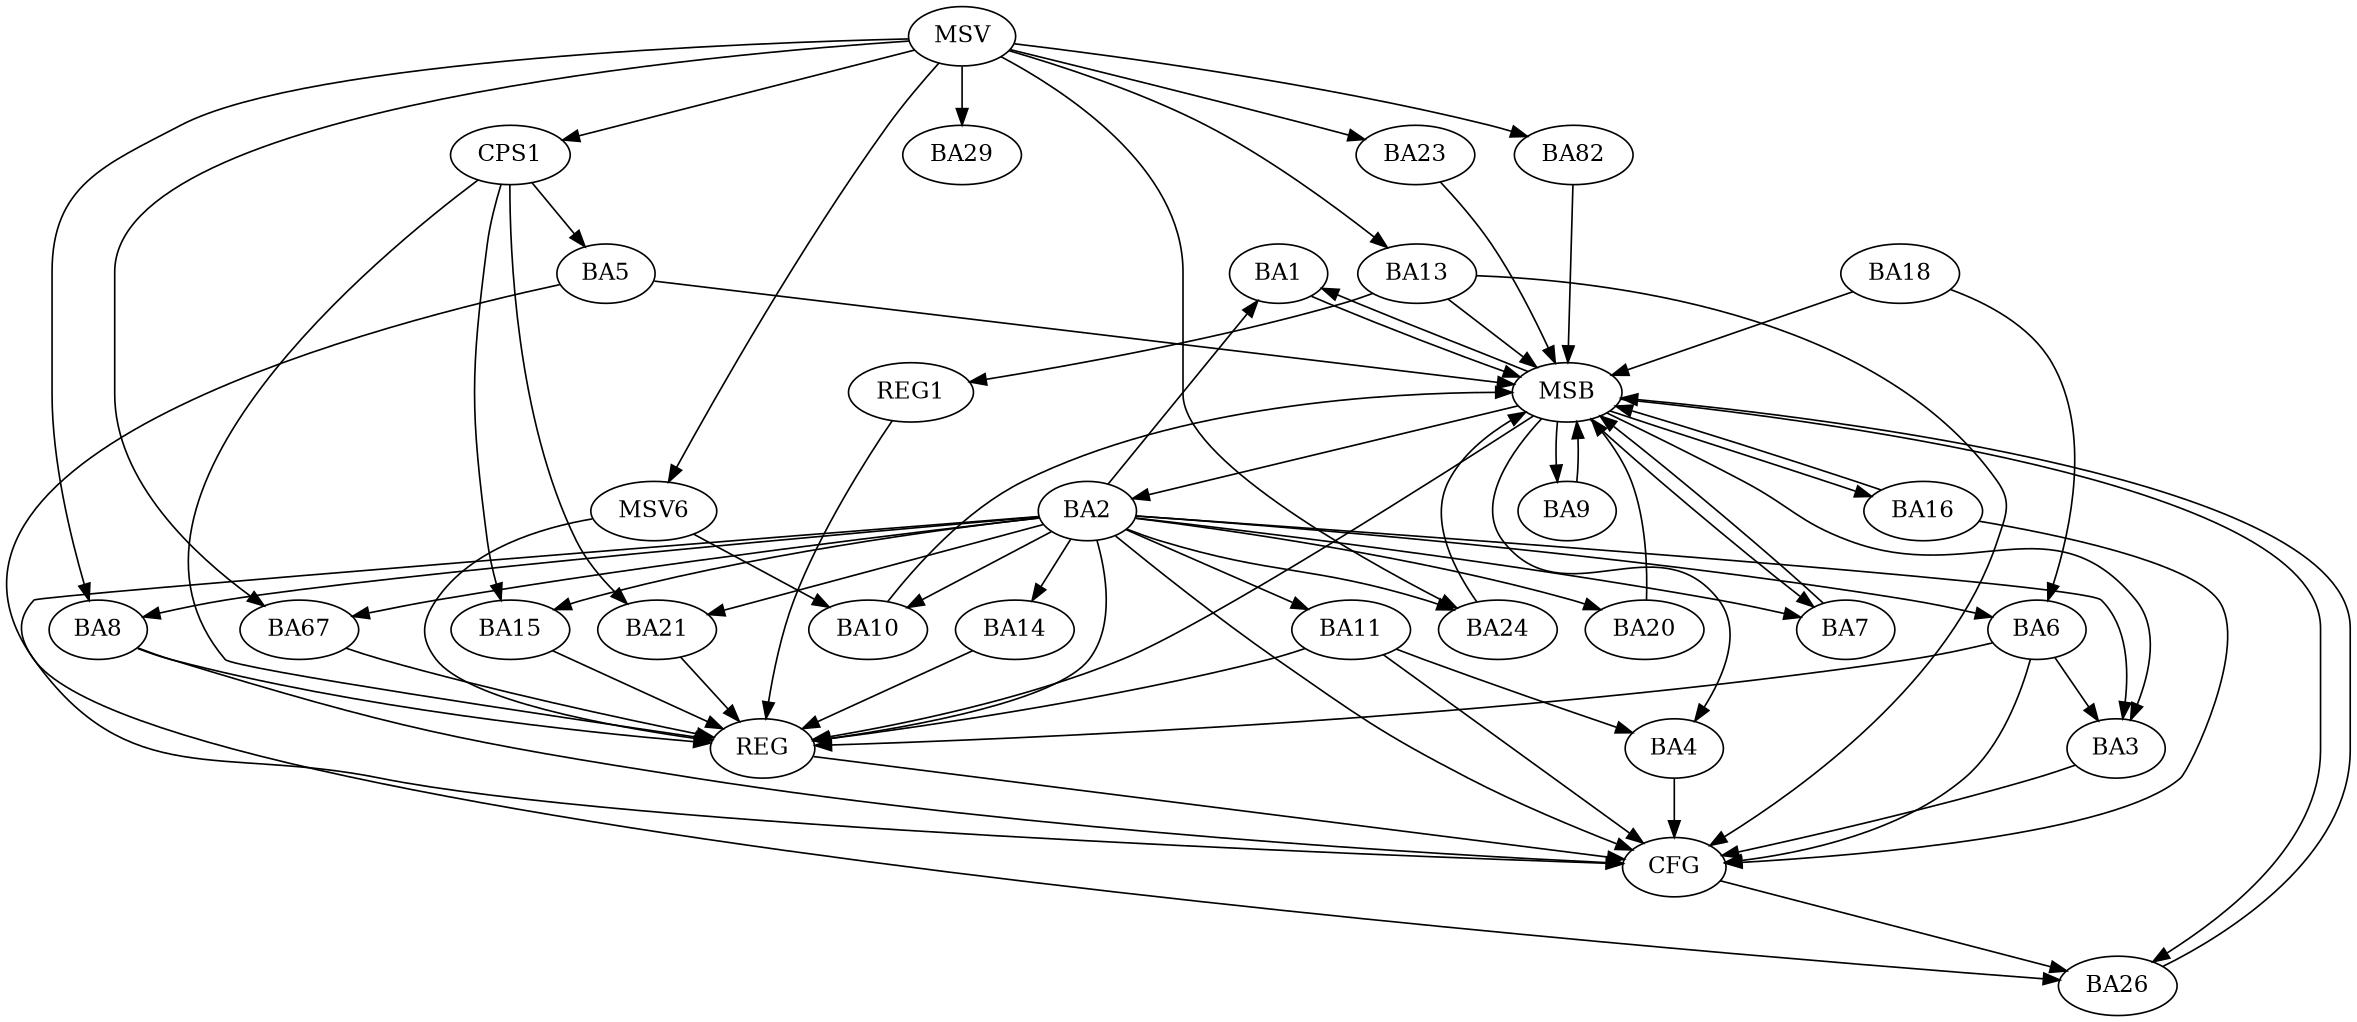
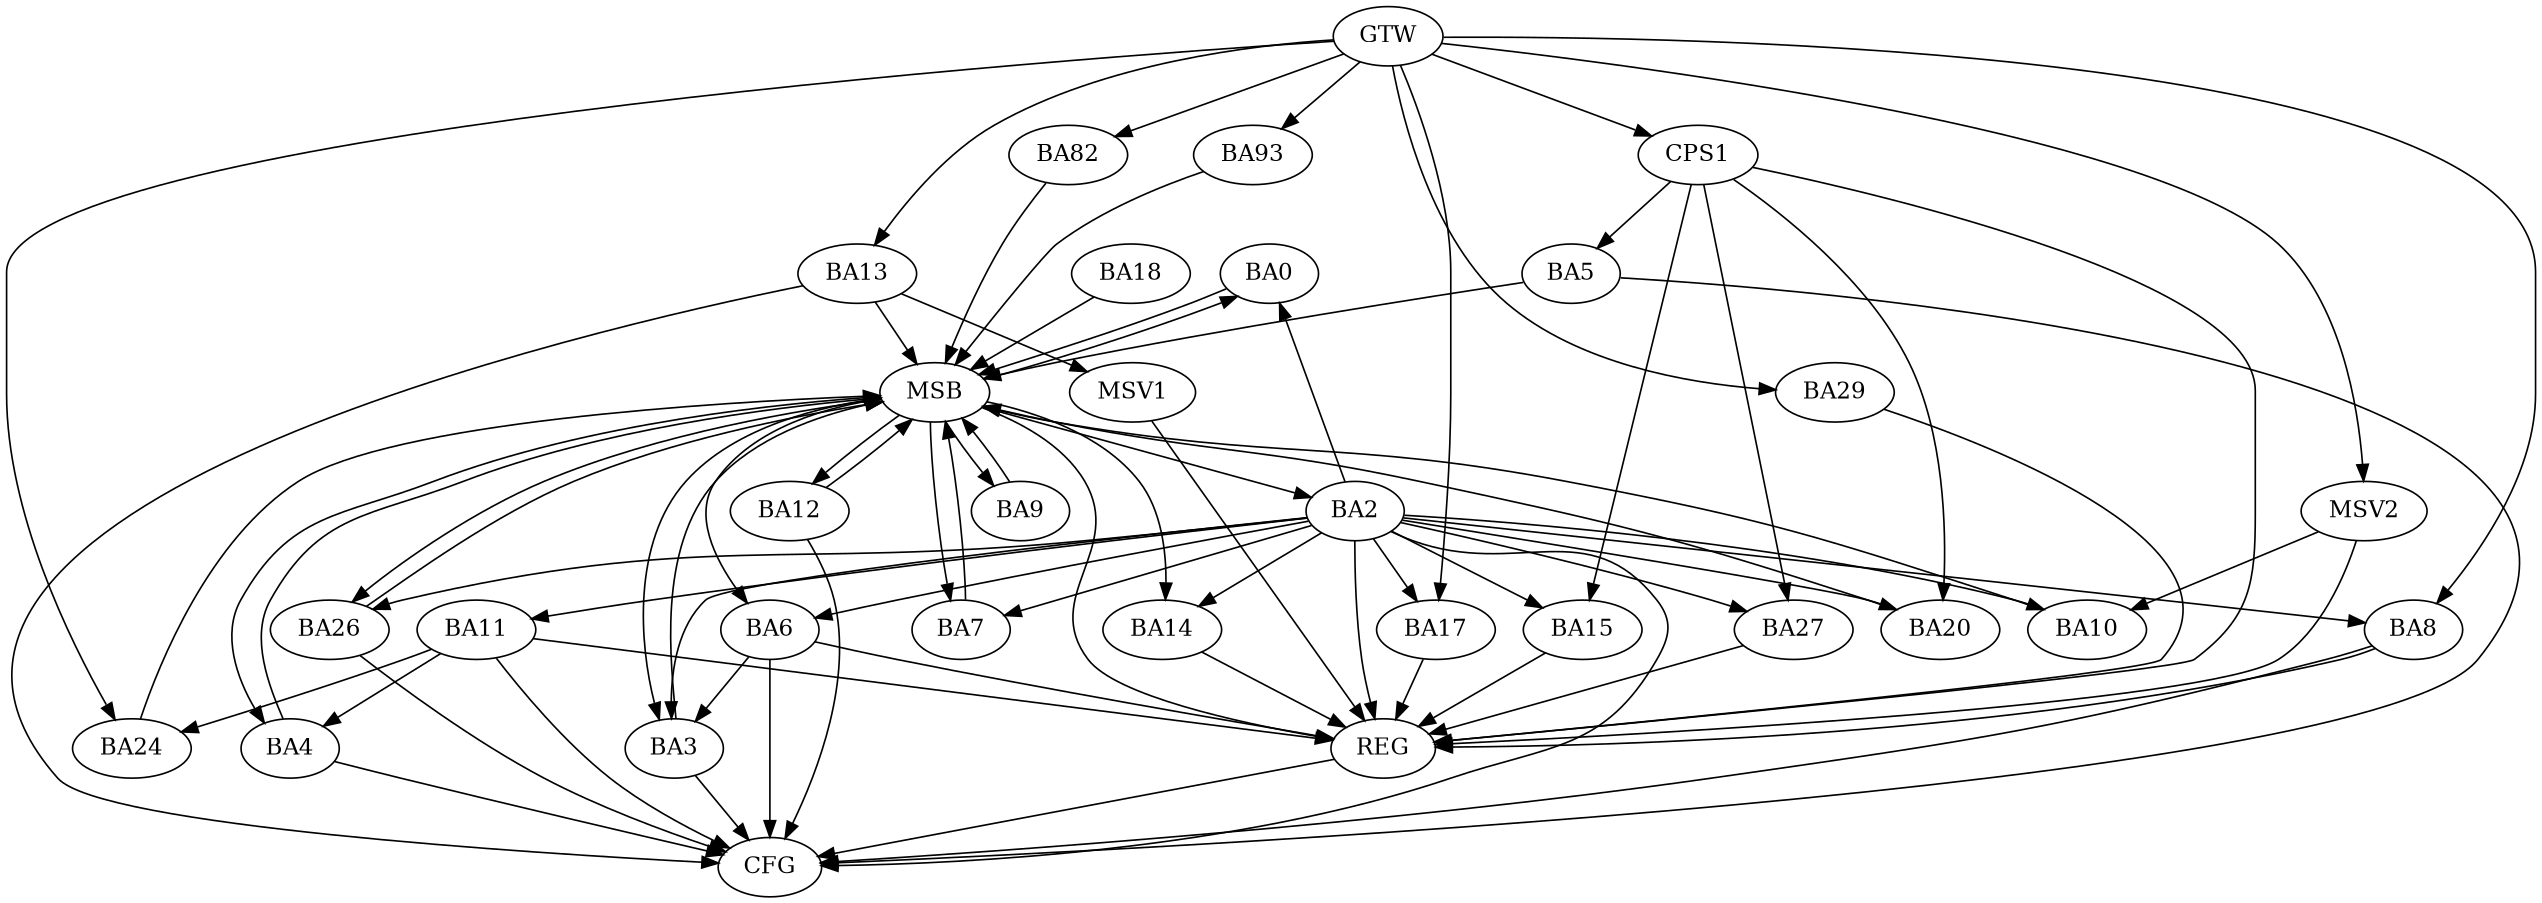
(962, 36) -> (1388, 36)
(1415, 155) -> (1253, 155)
(1279, 274) -> (1269, 274)
none -> (1901, 349)
(911, 392) -> (1133, 392)
(2069, 410) -> (706, 513)
none -> (1115, 457)
none -> (434, 492)
(654, 511) -> (2364, 511)
(1923, 511) -> (790, 511)
none -> (695, 513)
(1266, 566) -> (315, 690)
(299, 630) -> (1436, 630)
(657, 630) -> (1794, 630)
none -> (2175, 634)
(1885, 924) -> (526, 768)
